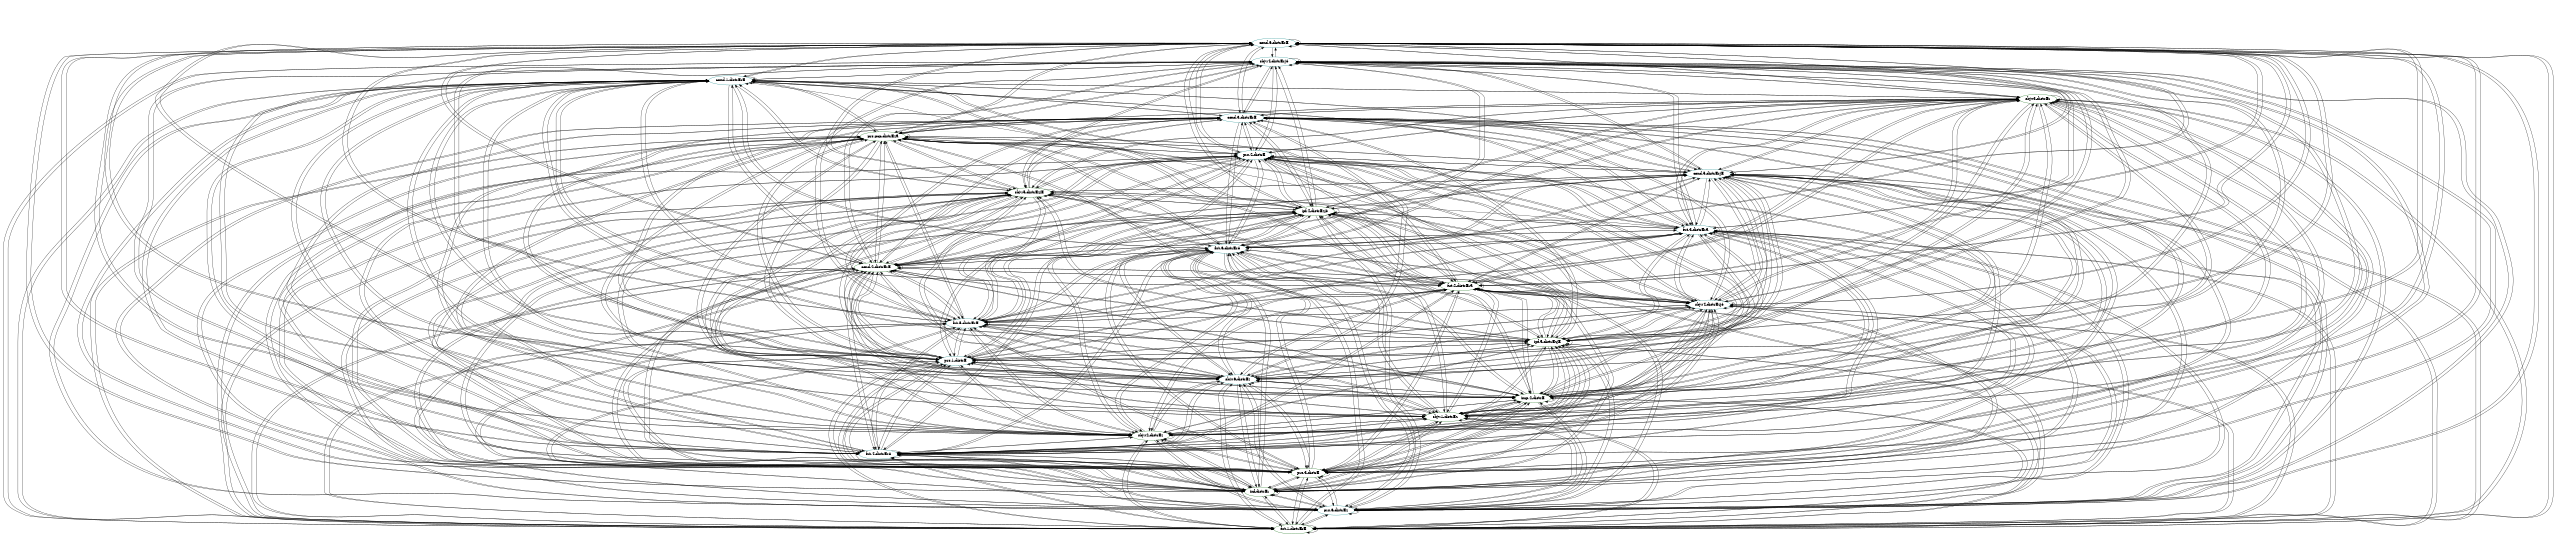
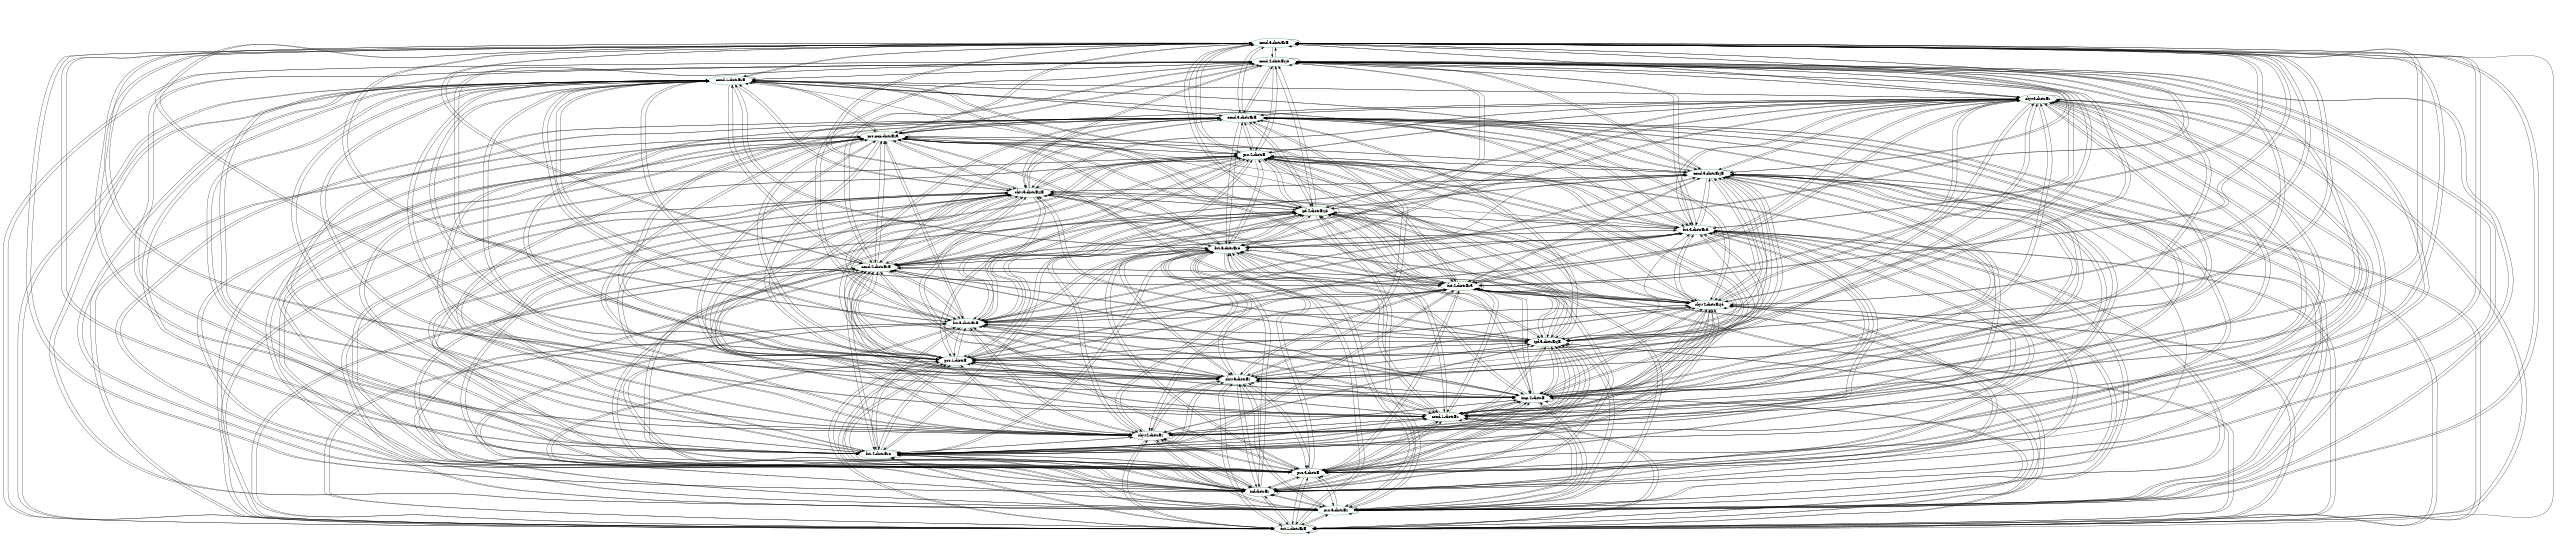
(1274, 62) -> (1274, 62)
(1310, 177) -> none
(1470, 228) -> none
(2549, 276) -> none
(1641, 292) -> none
(1552, 353) -> none
(2155, 409) -> none
(1445, 417) -> (1445, 417)
